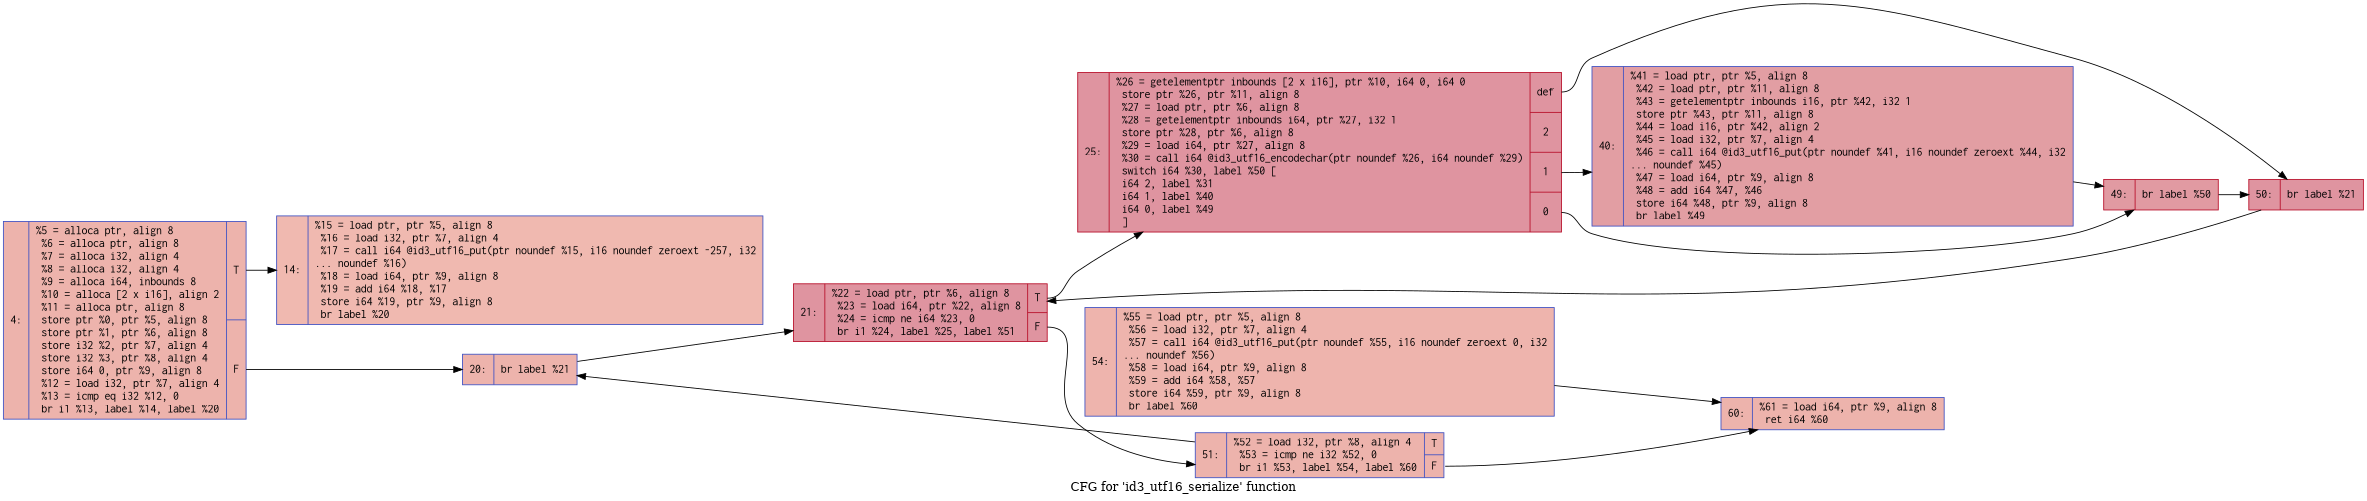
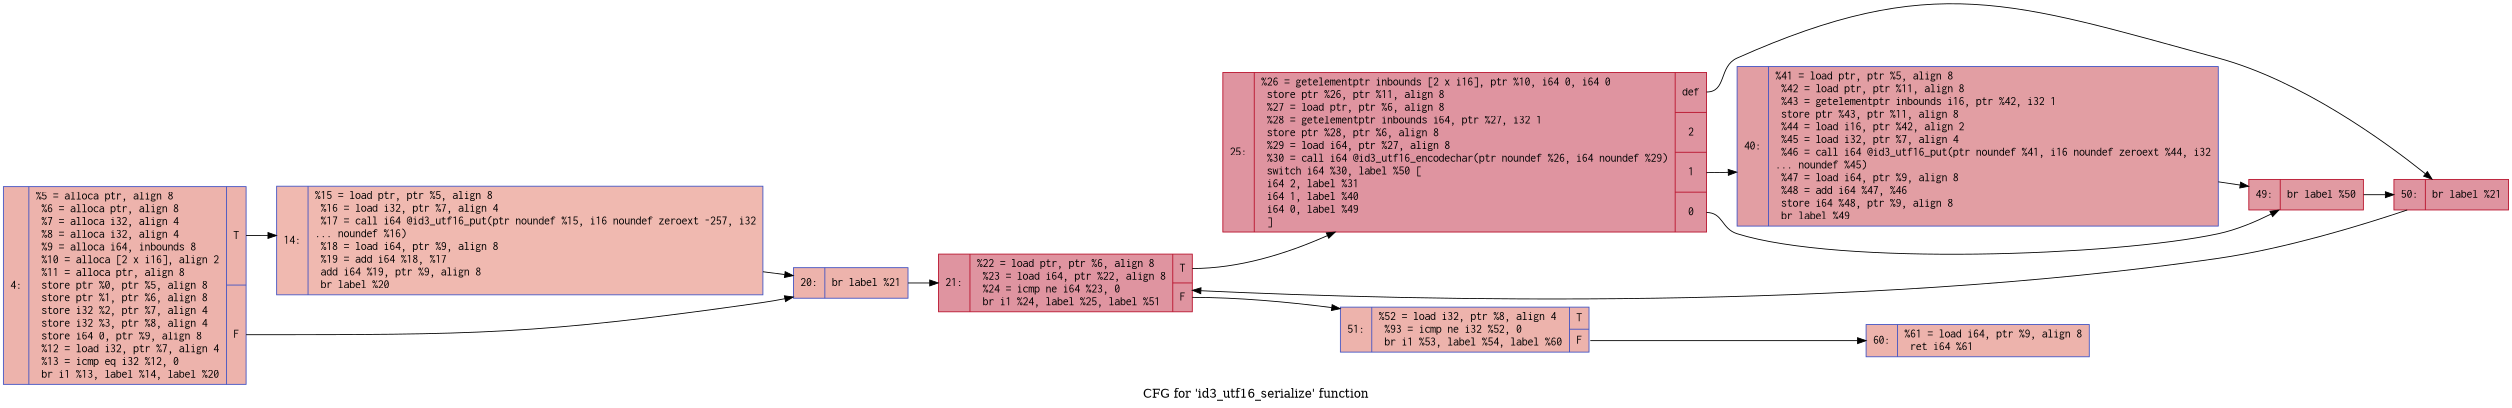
(404, 302) -> (398, 272)
(1320, 362) -> none
(890, 409) -> (774, 273)
(1794, 420) -> (1939, 347)
(1305, 455) -> (1450, 329)
